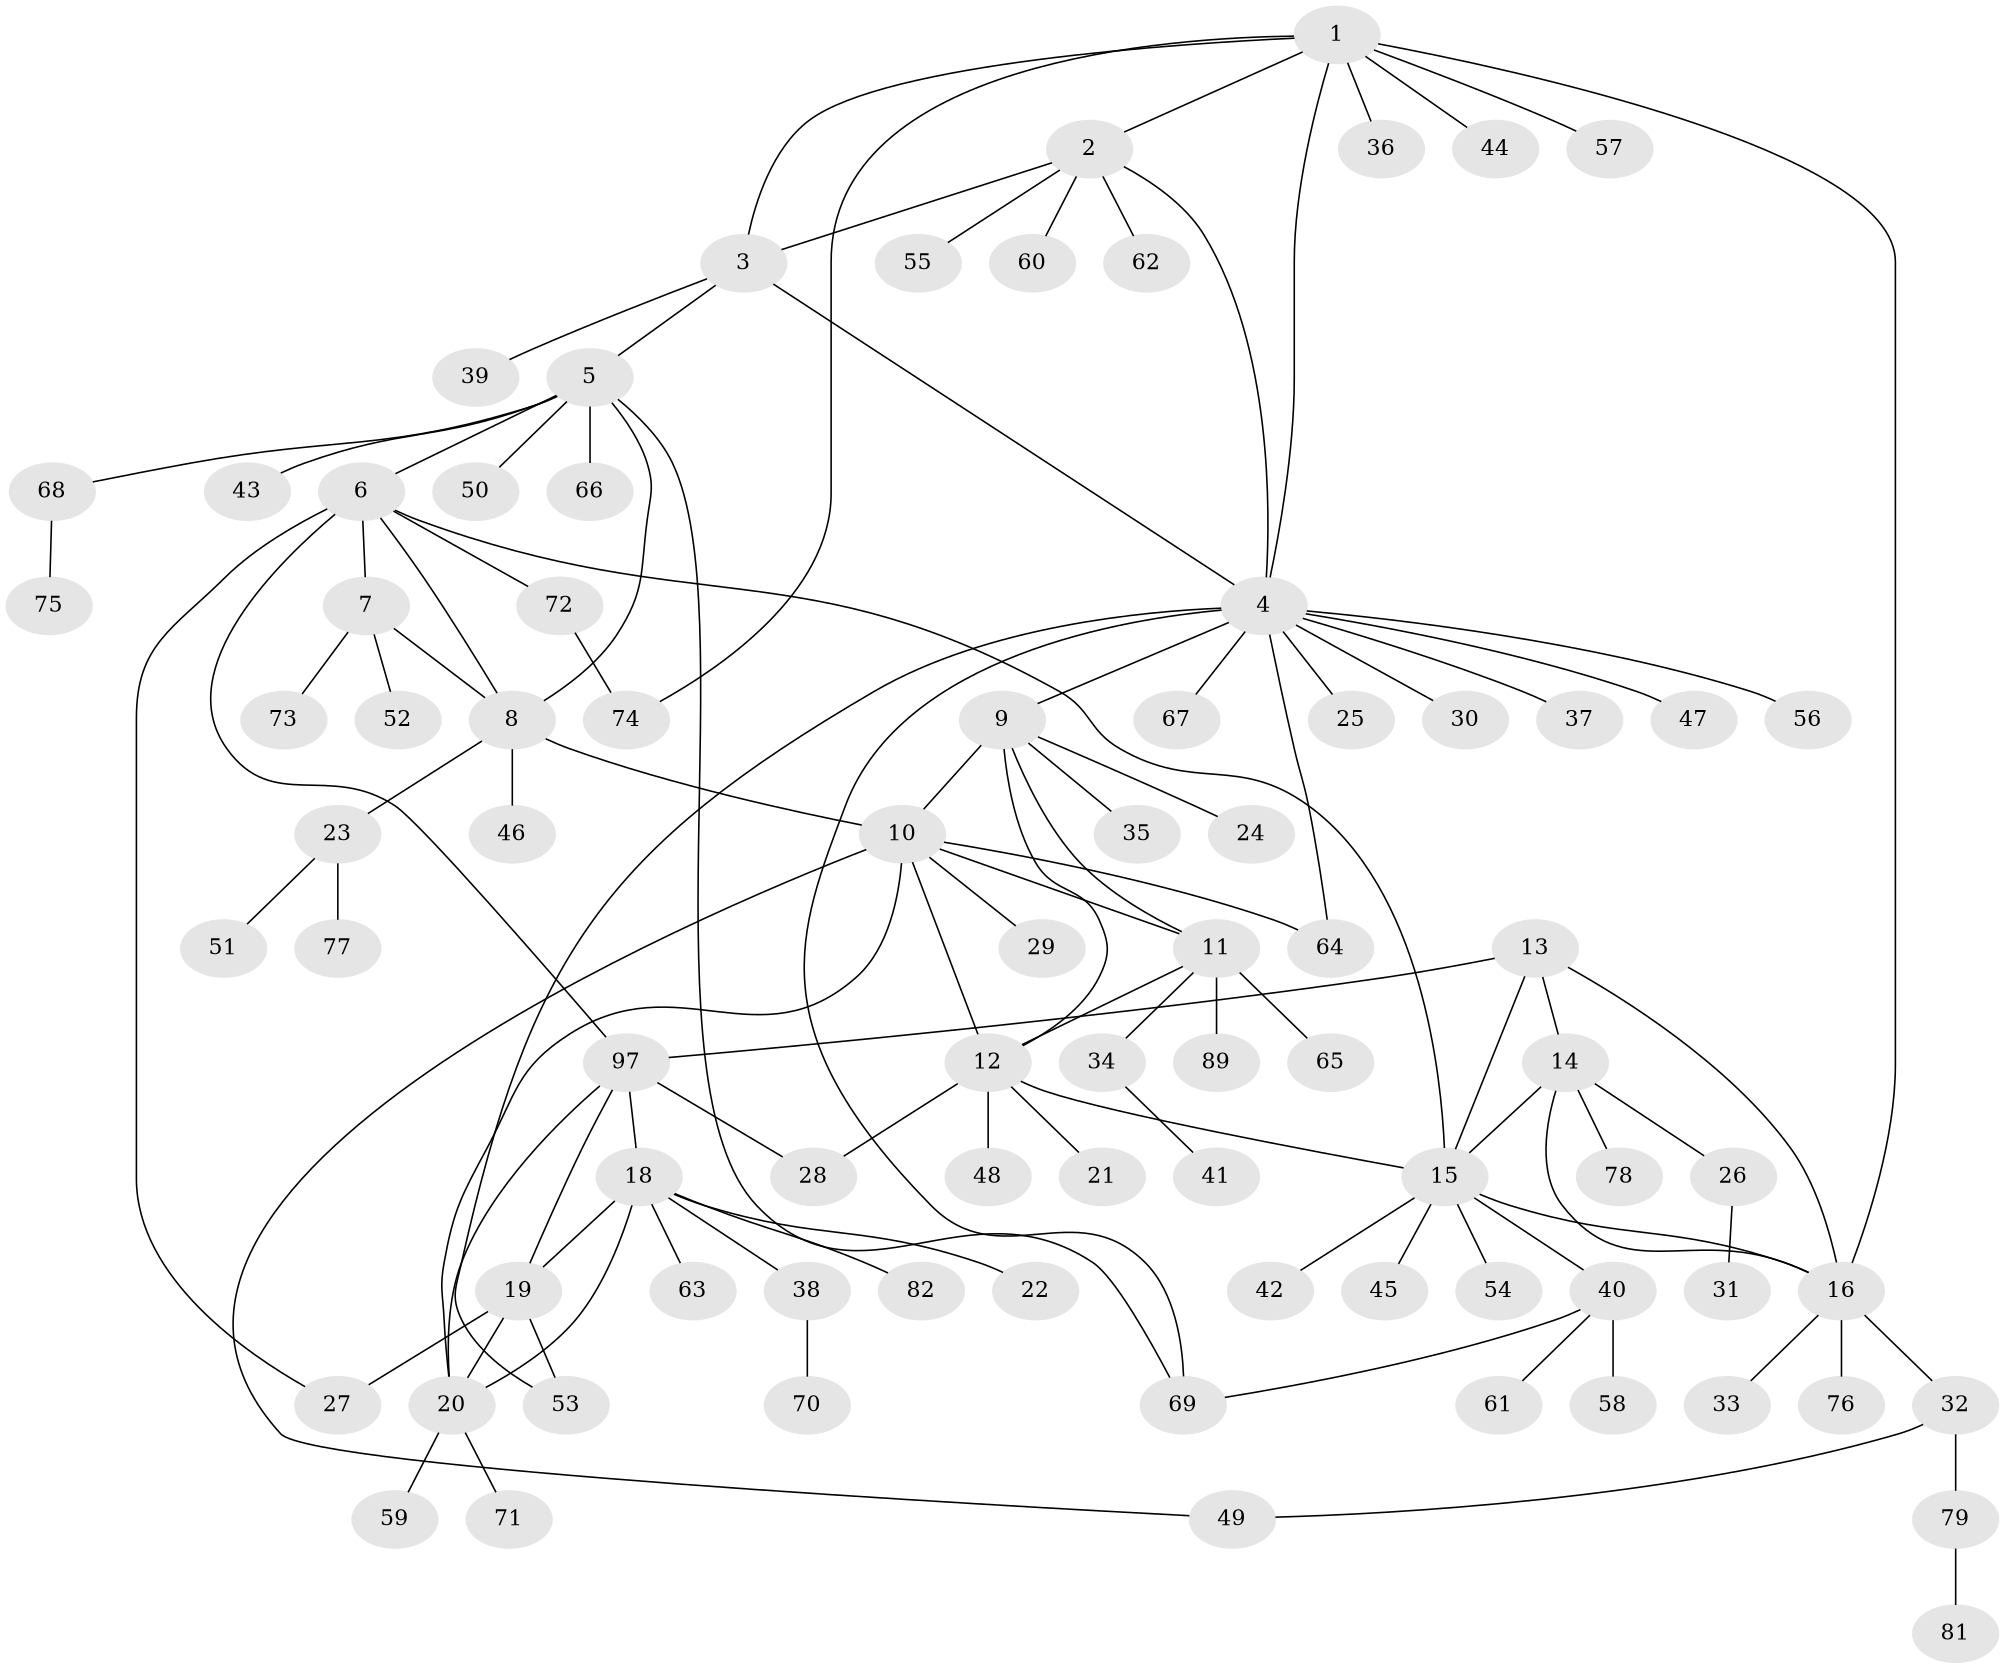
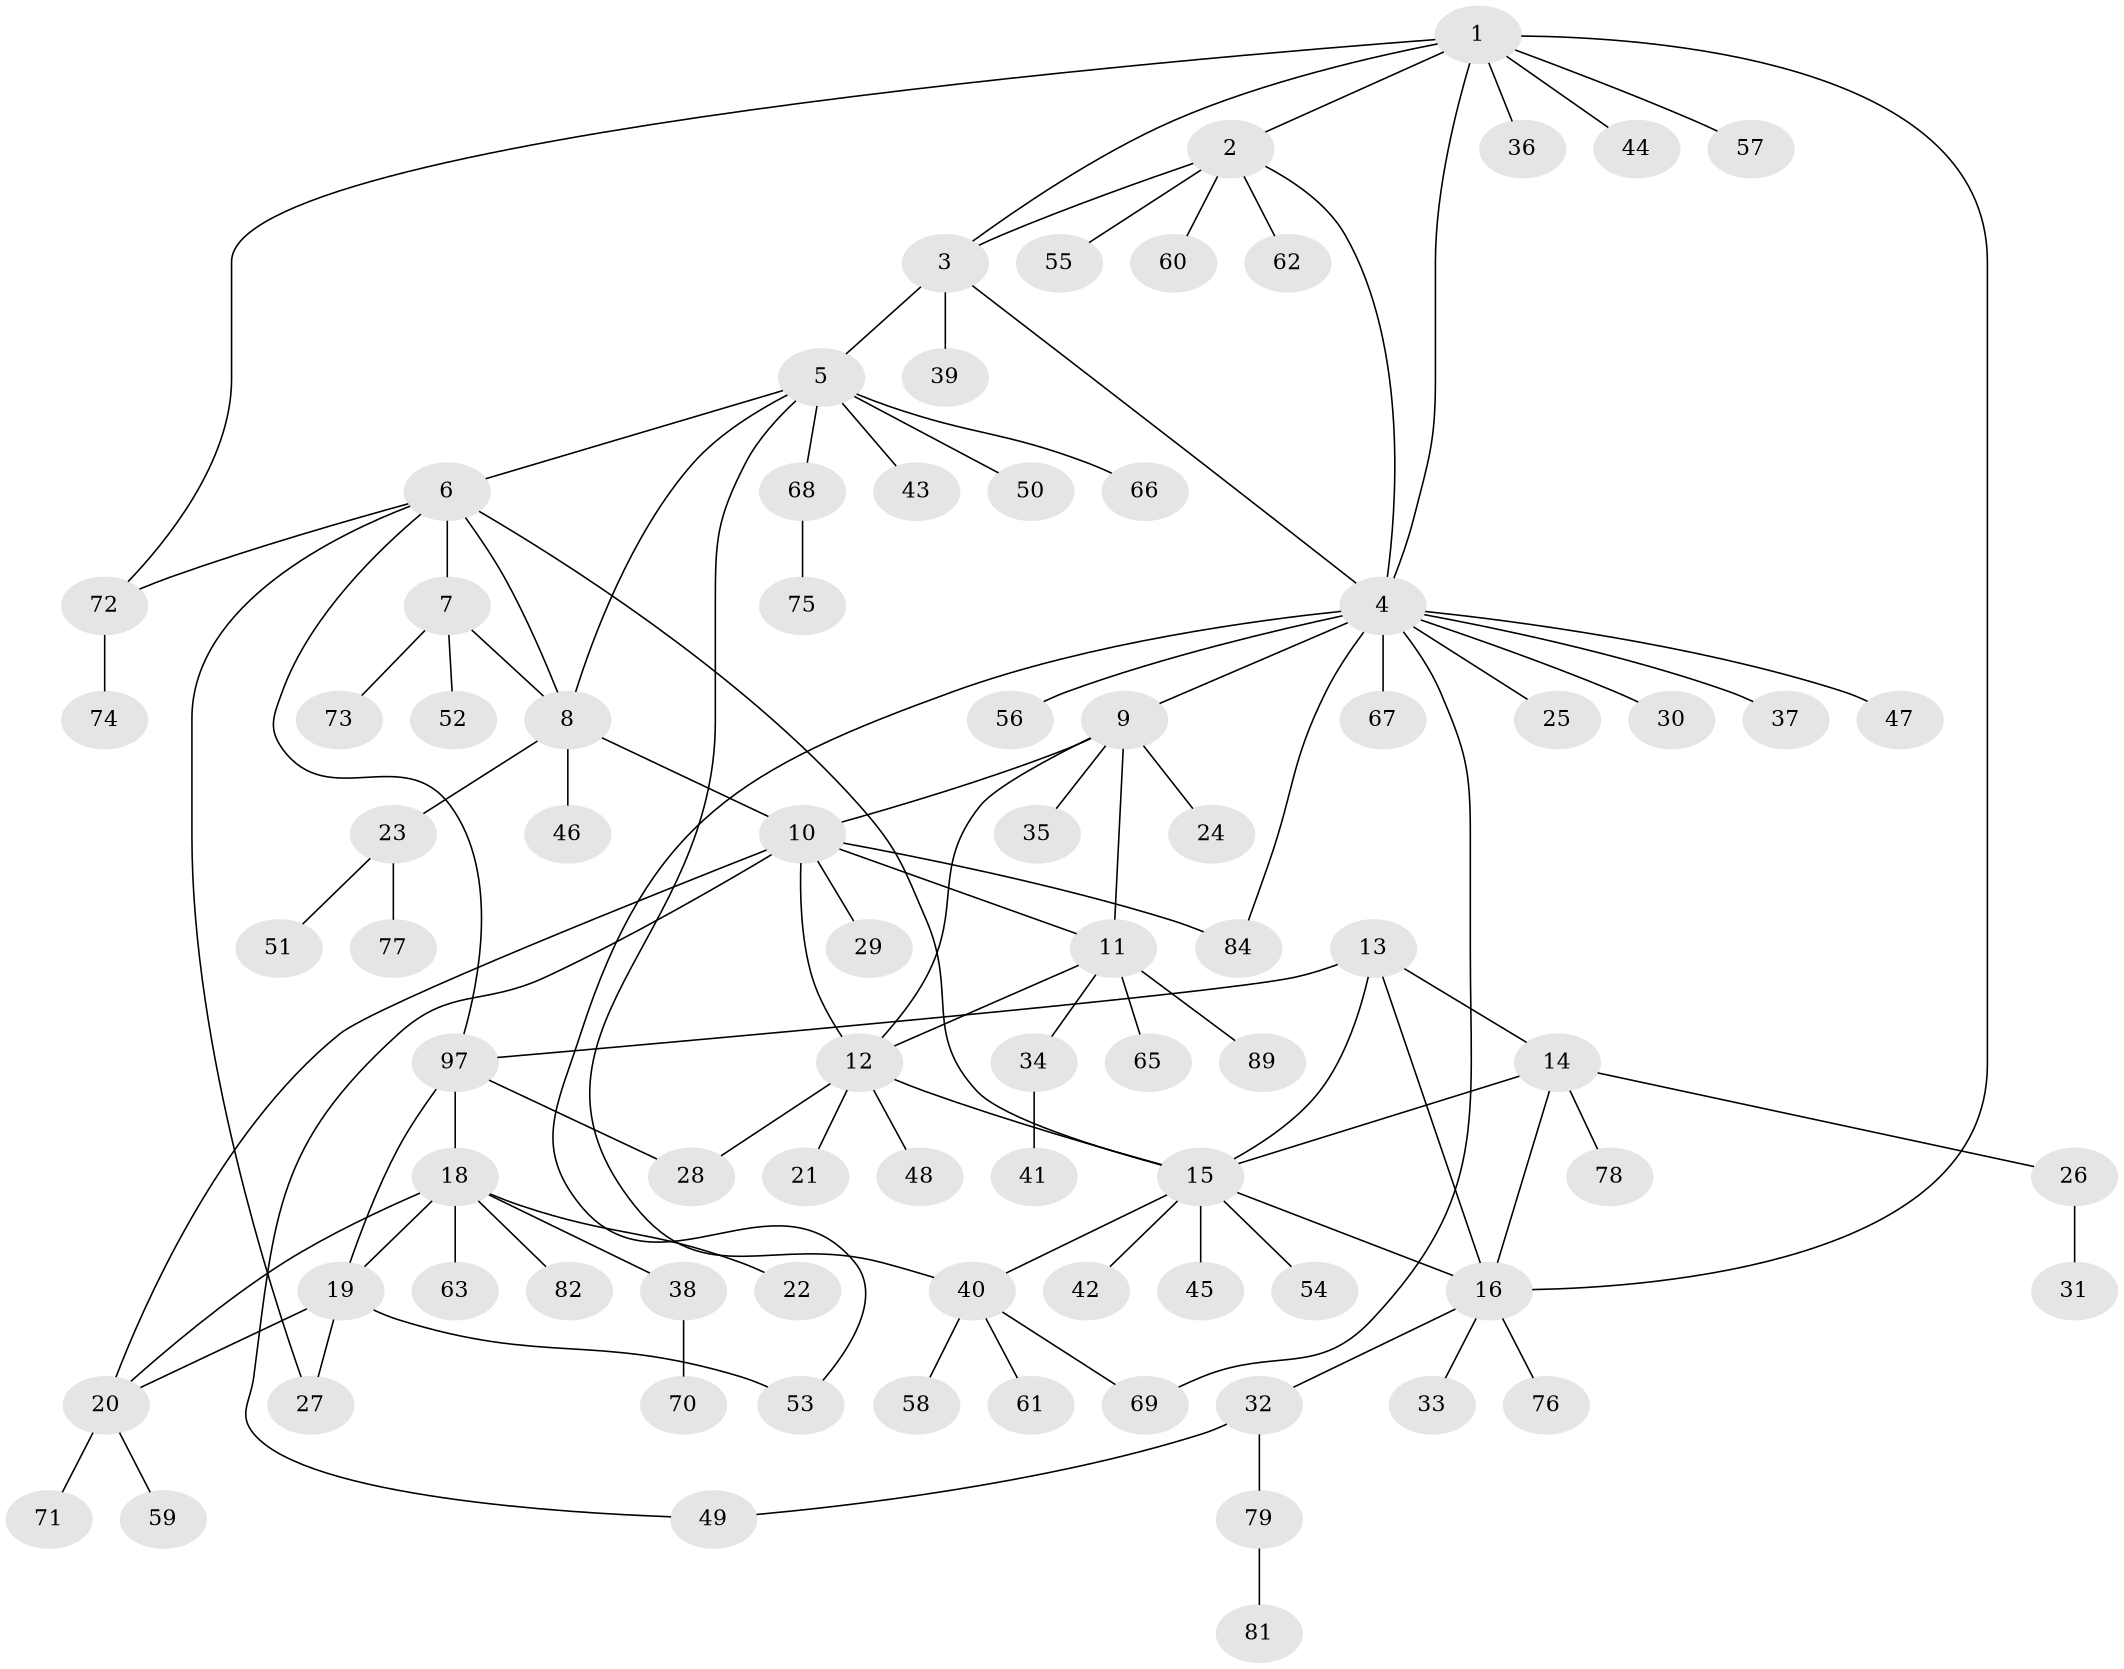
(842, 211) -> (645, 127)
(1331, 948) -> (1239, 948)
(704, 1043) -> (639, 953)
(487, 1213) -> none
